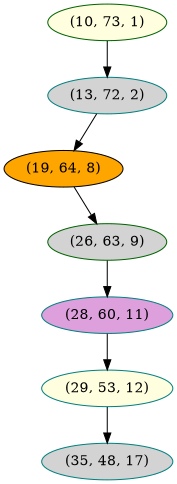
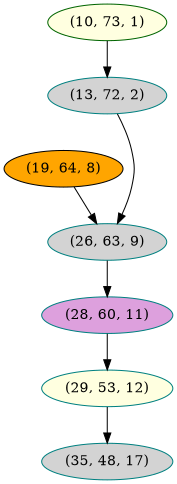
(88, 128) -> (134, 164)
(107, 242) -> (107, 242)
